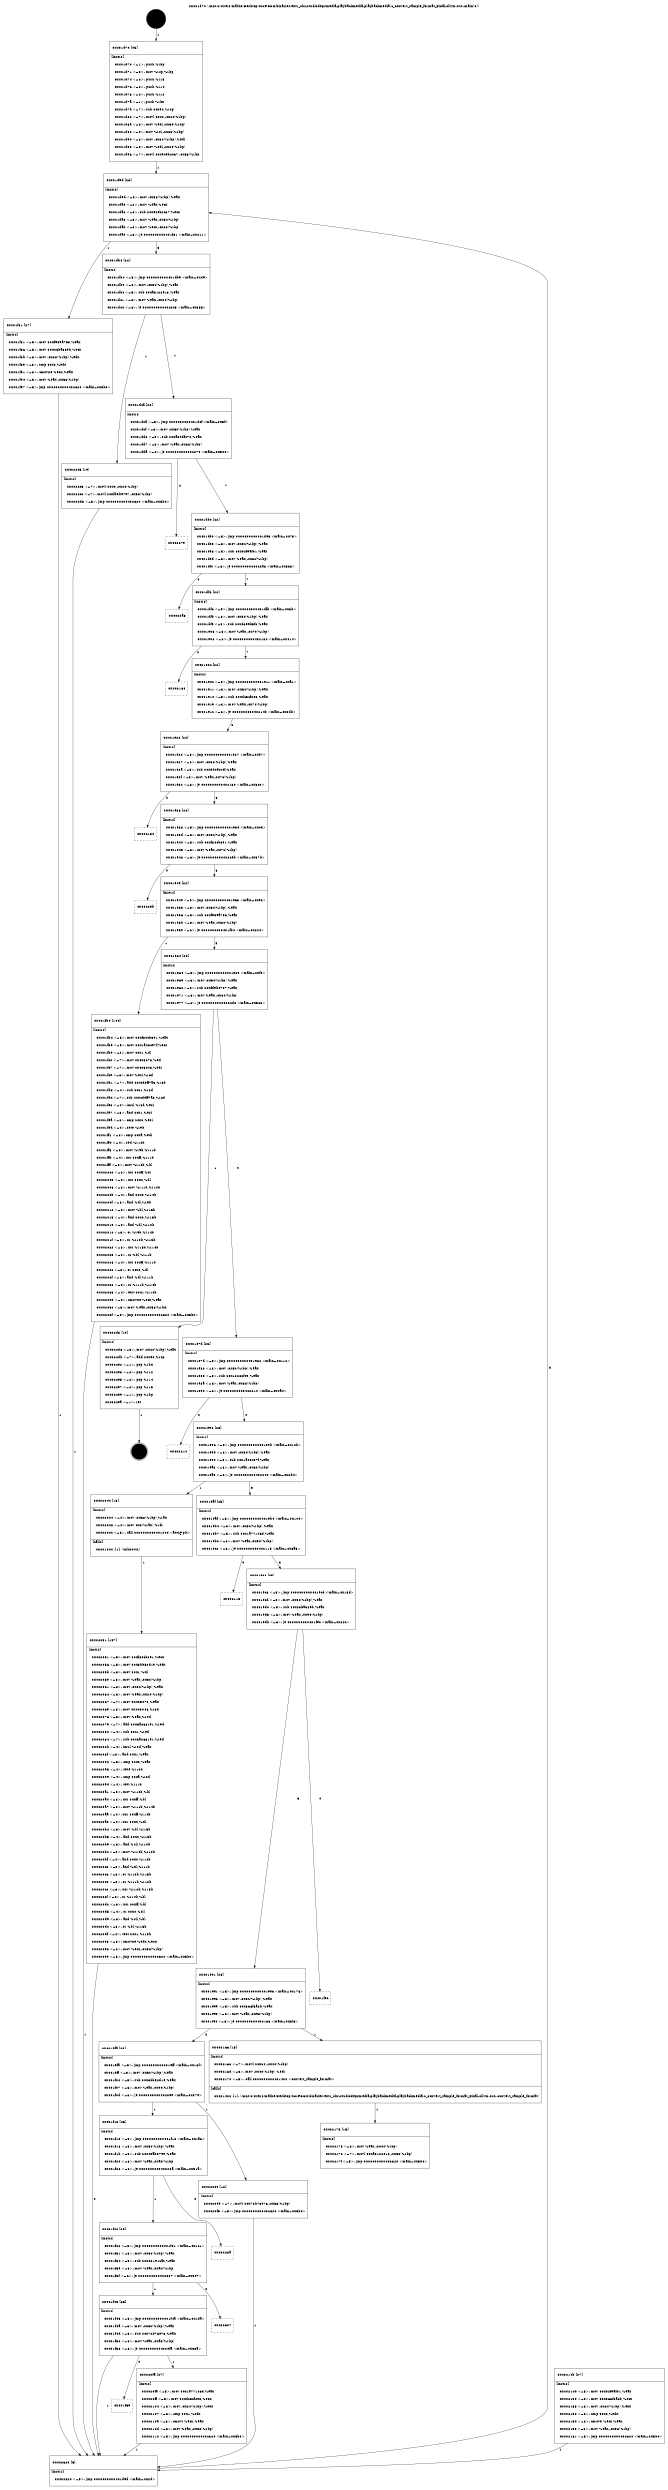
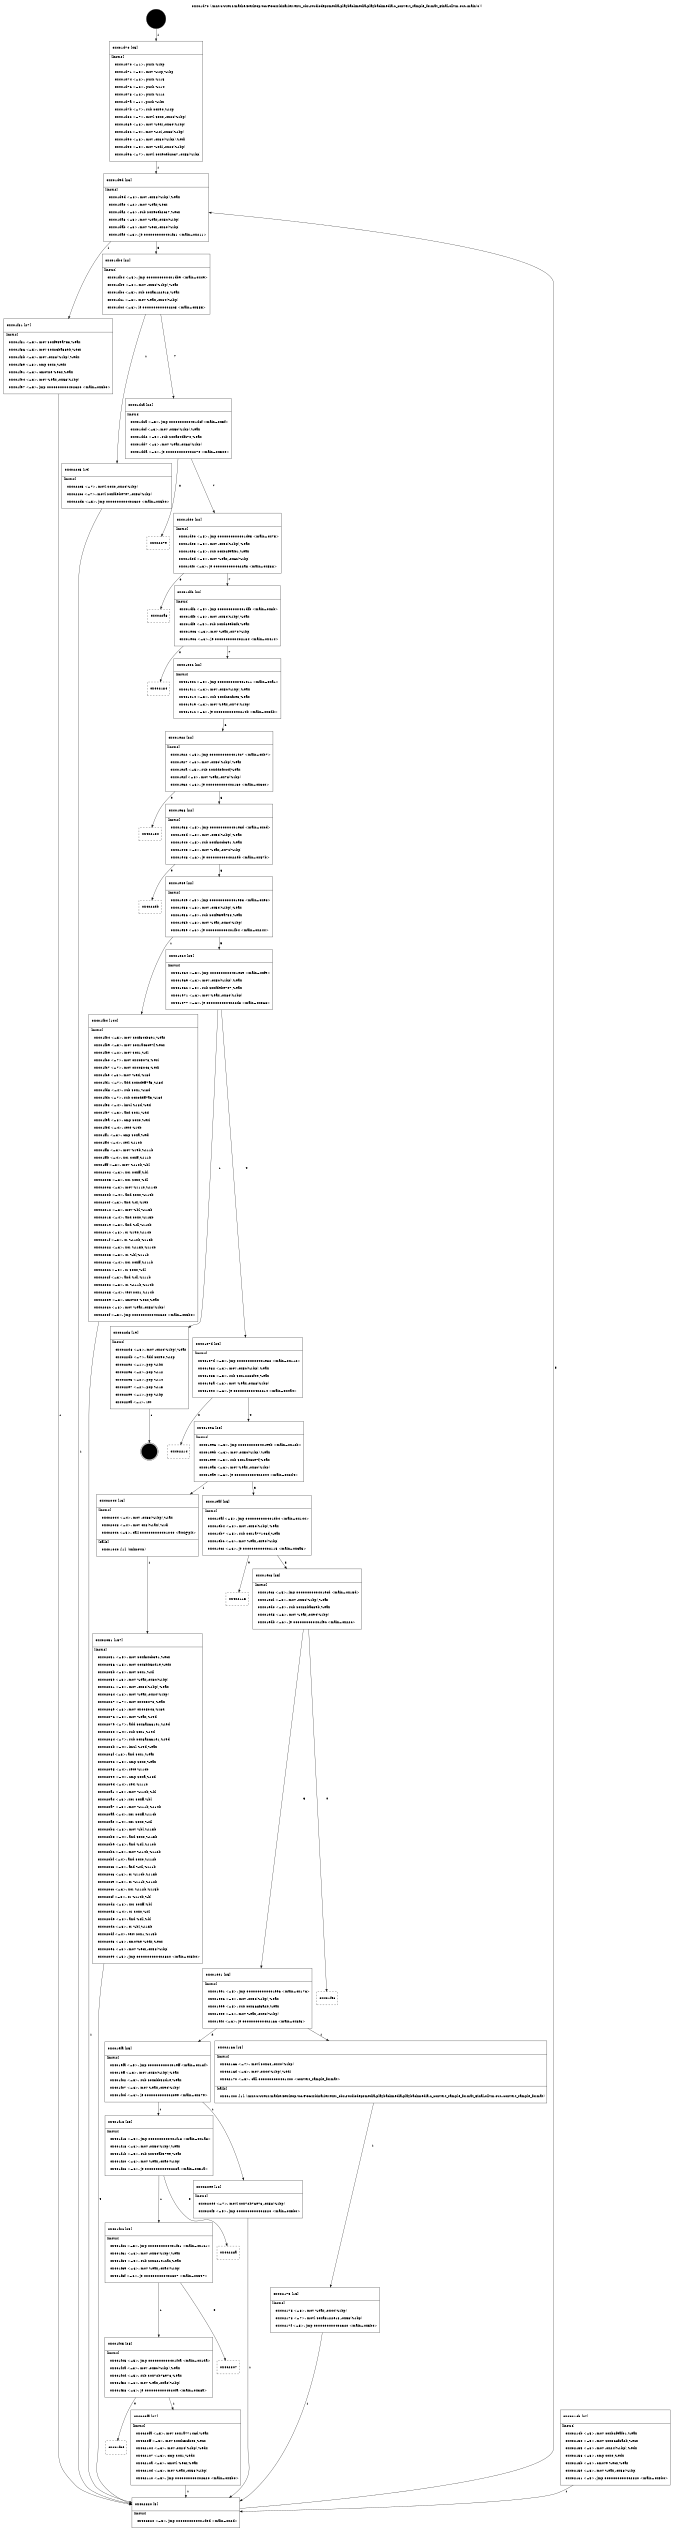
(97, 2403) -> (297, 2424)
